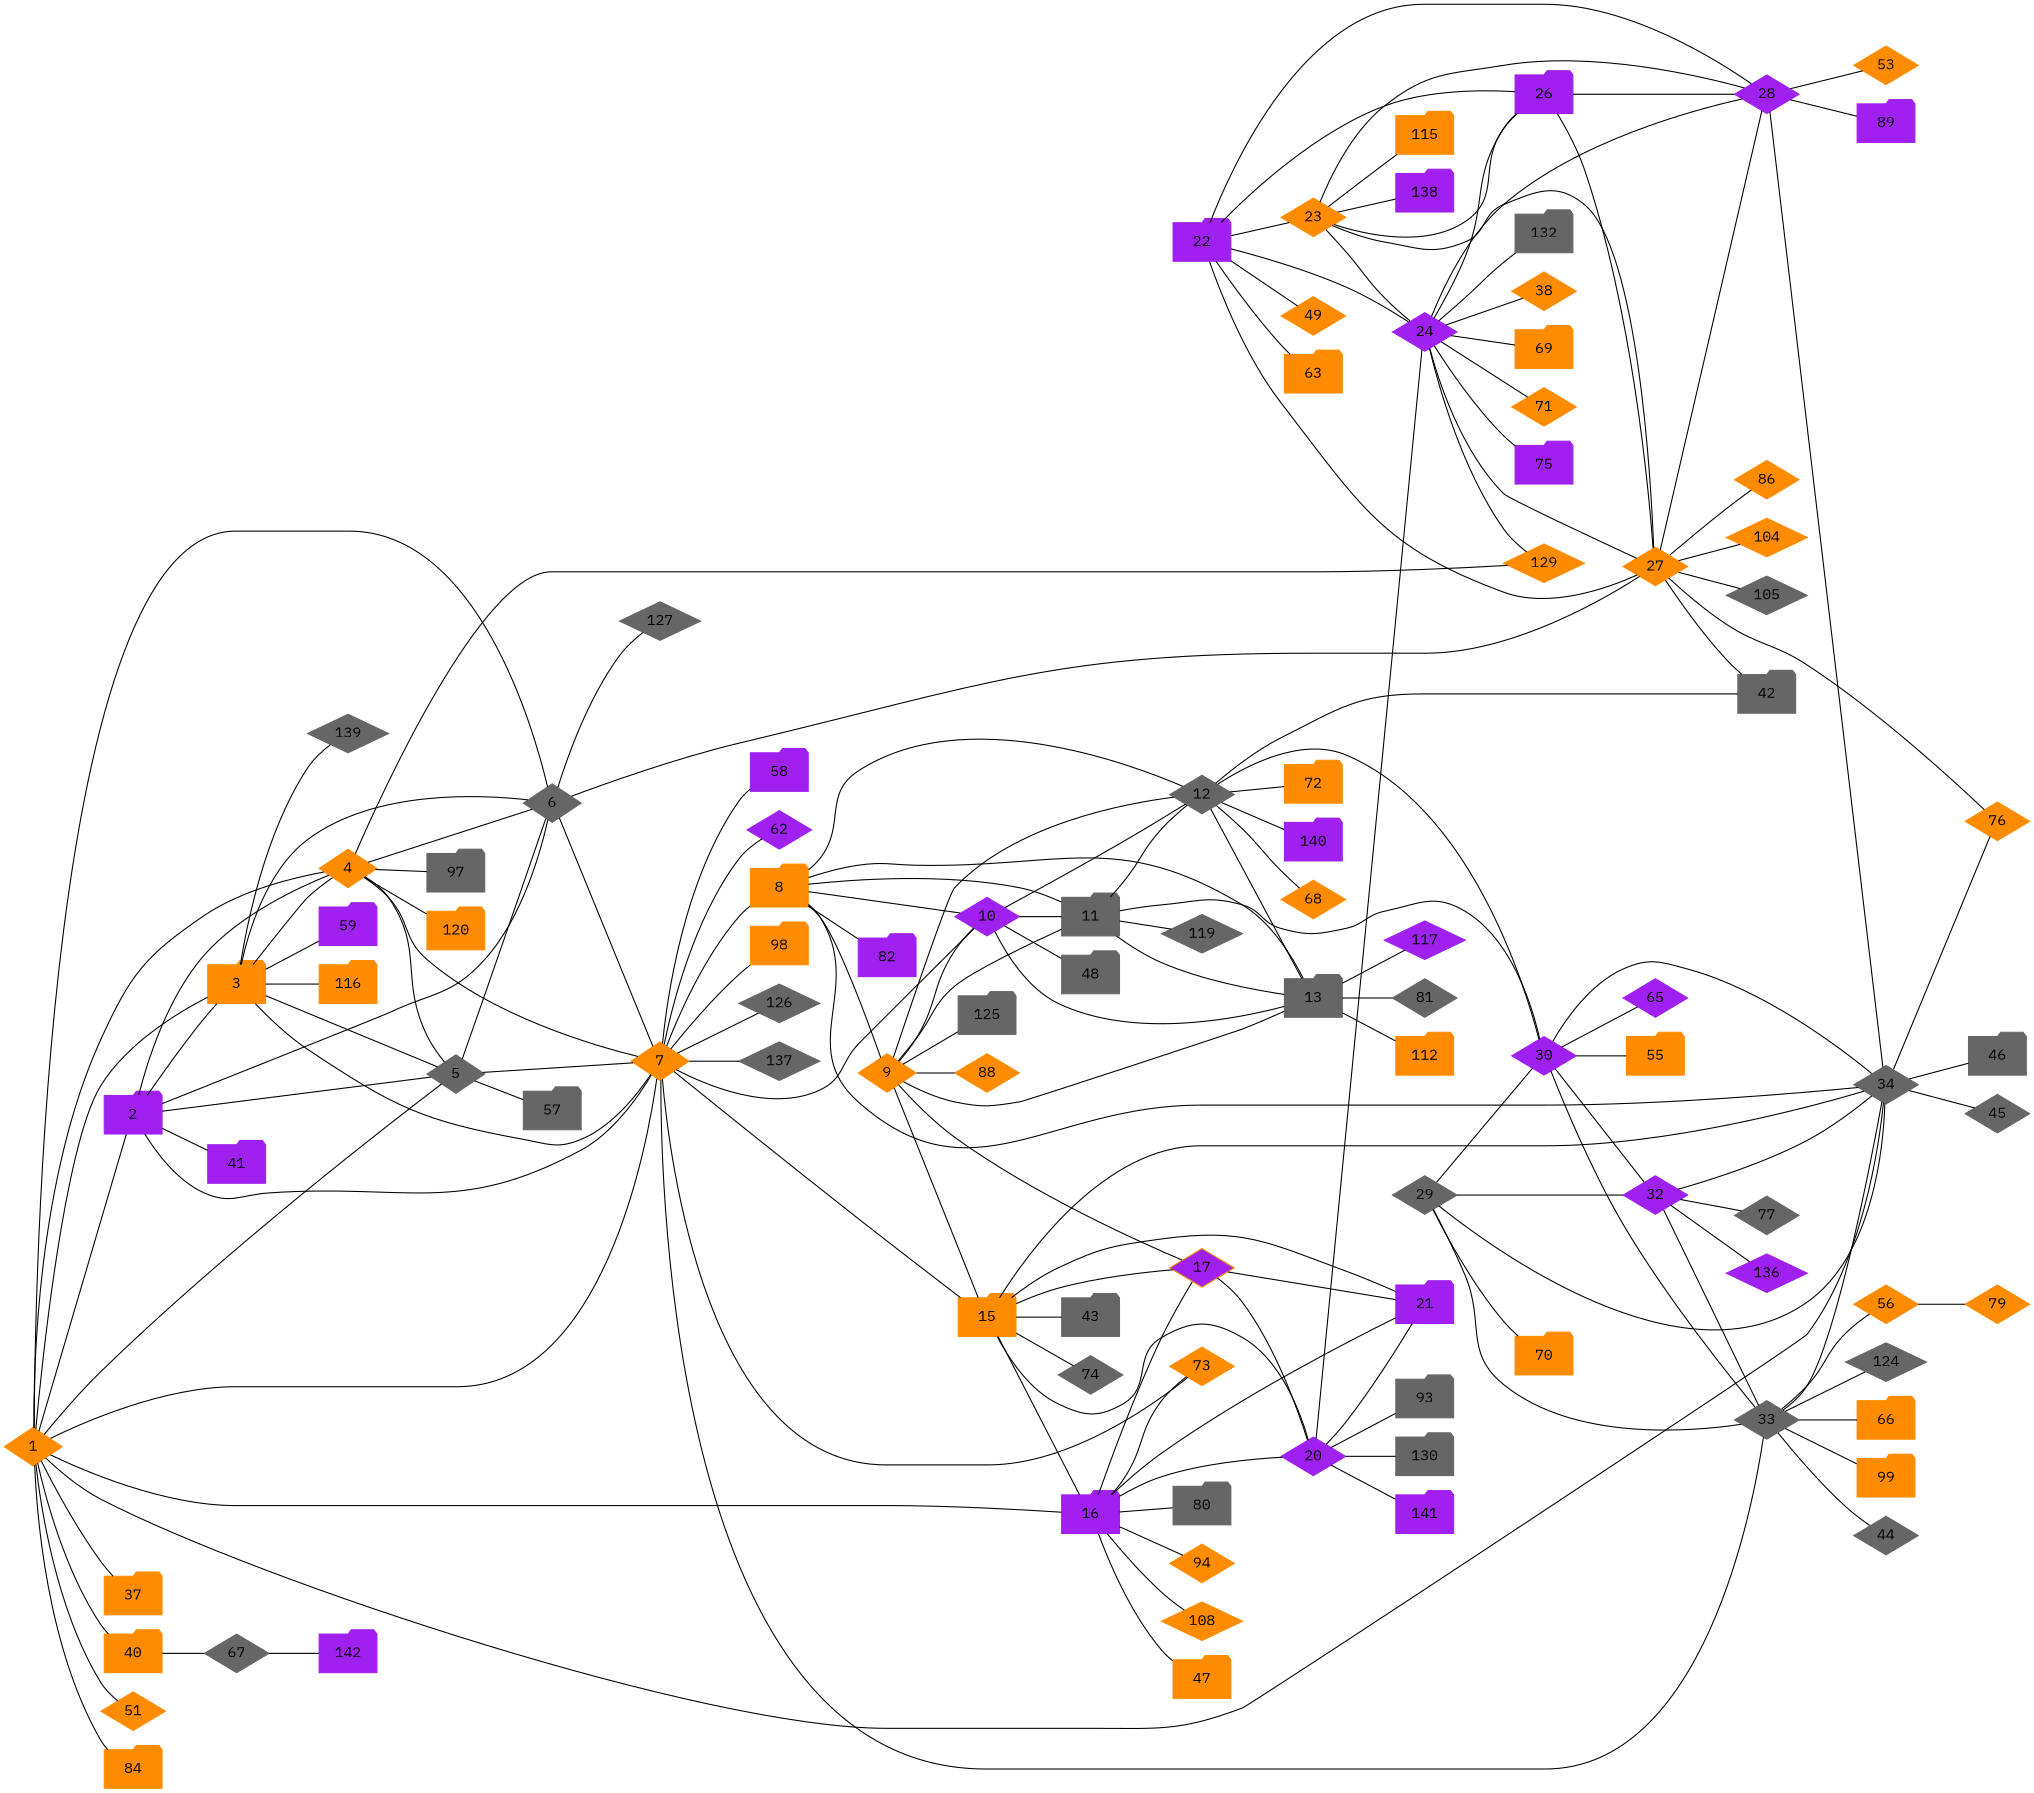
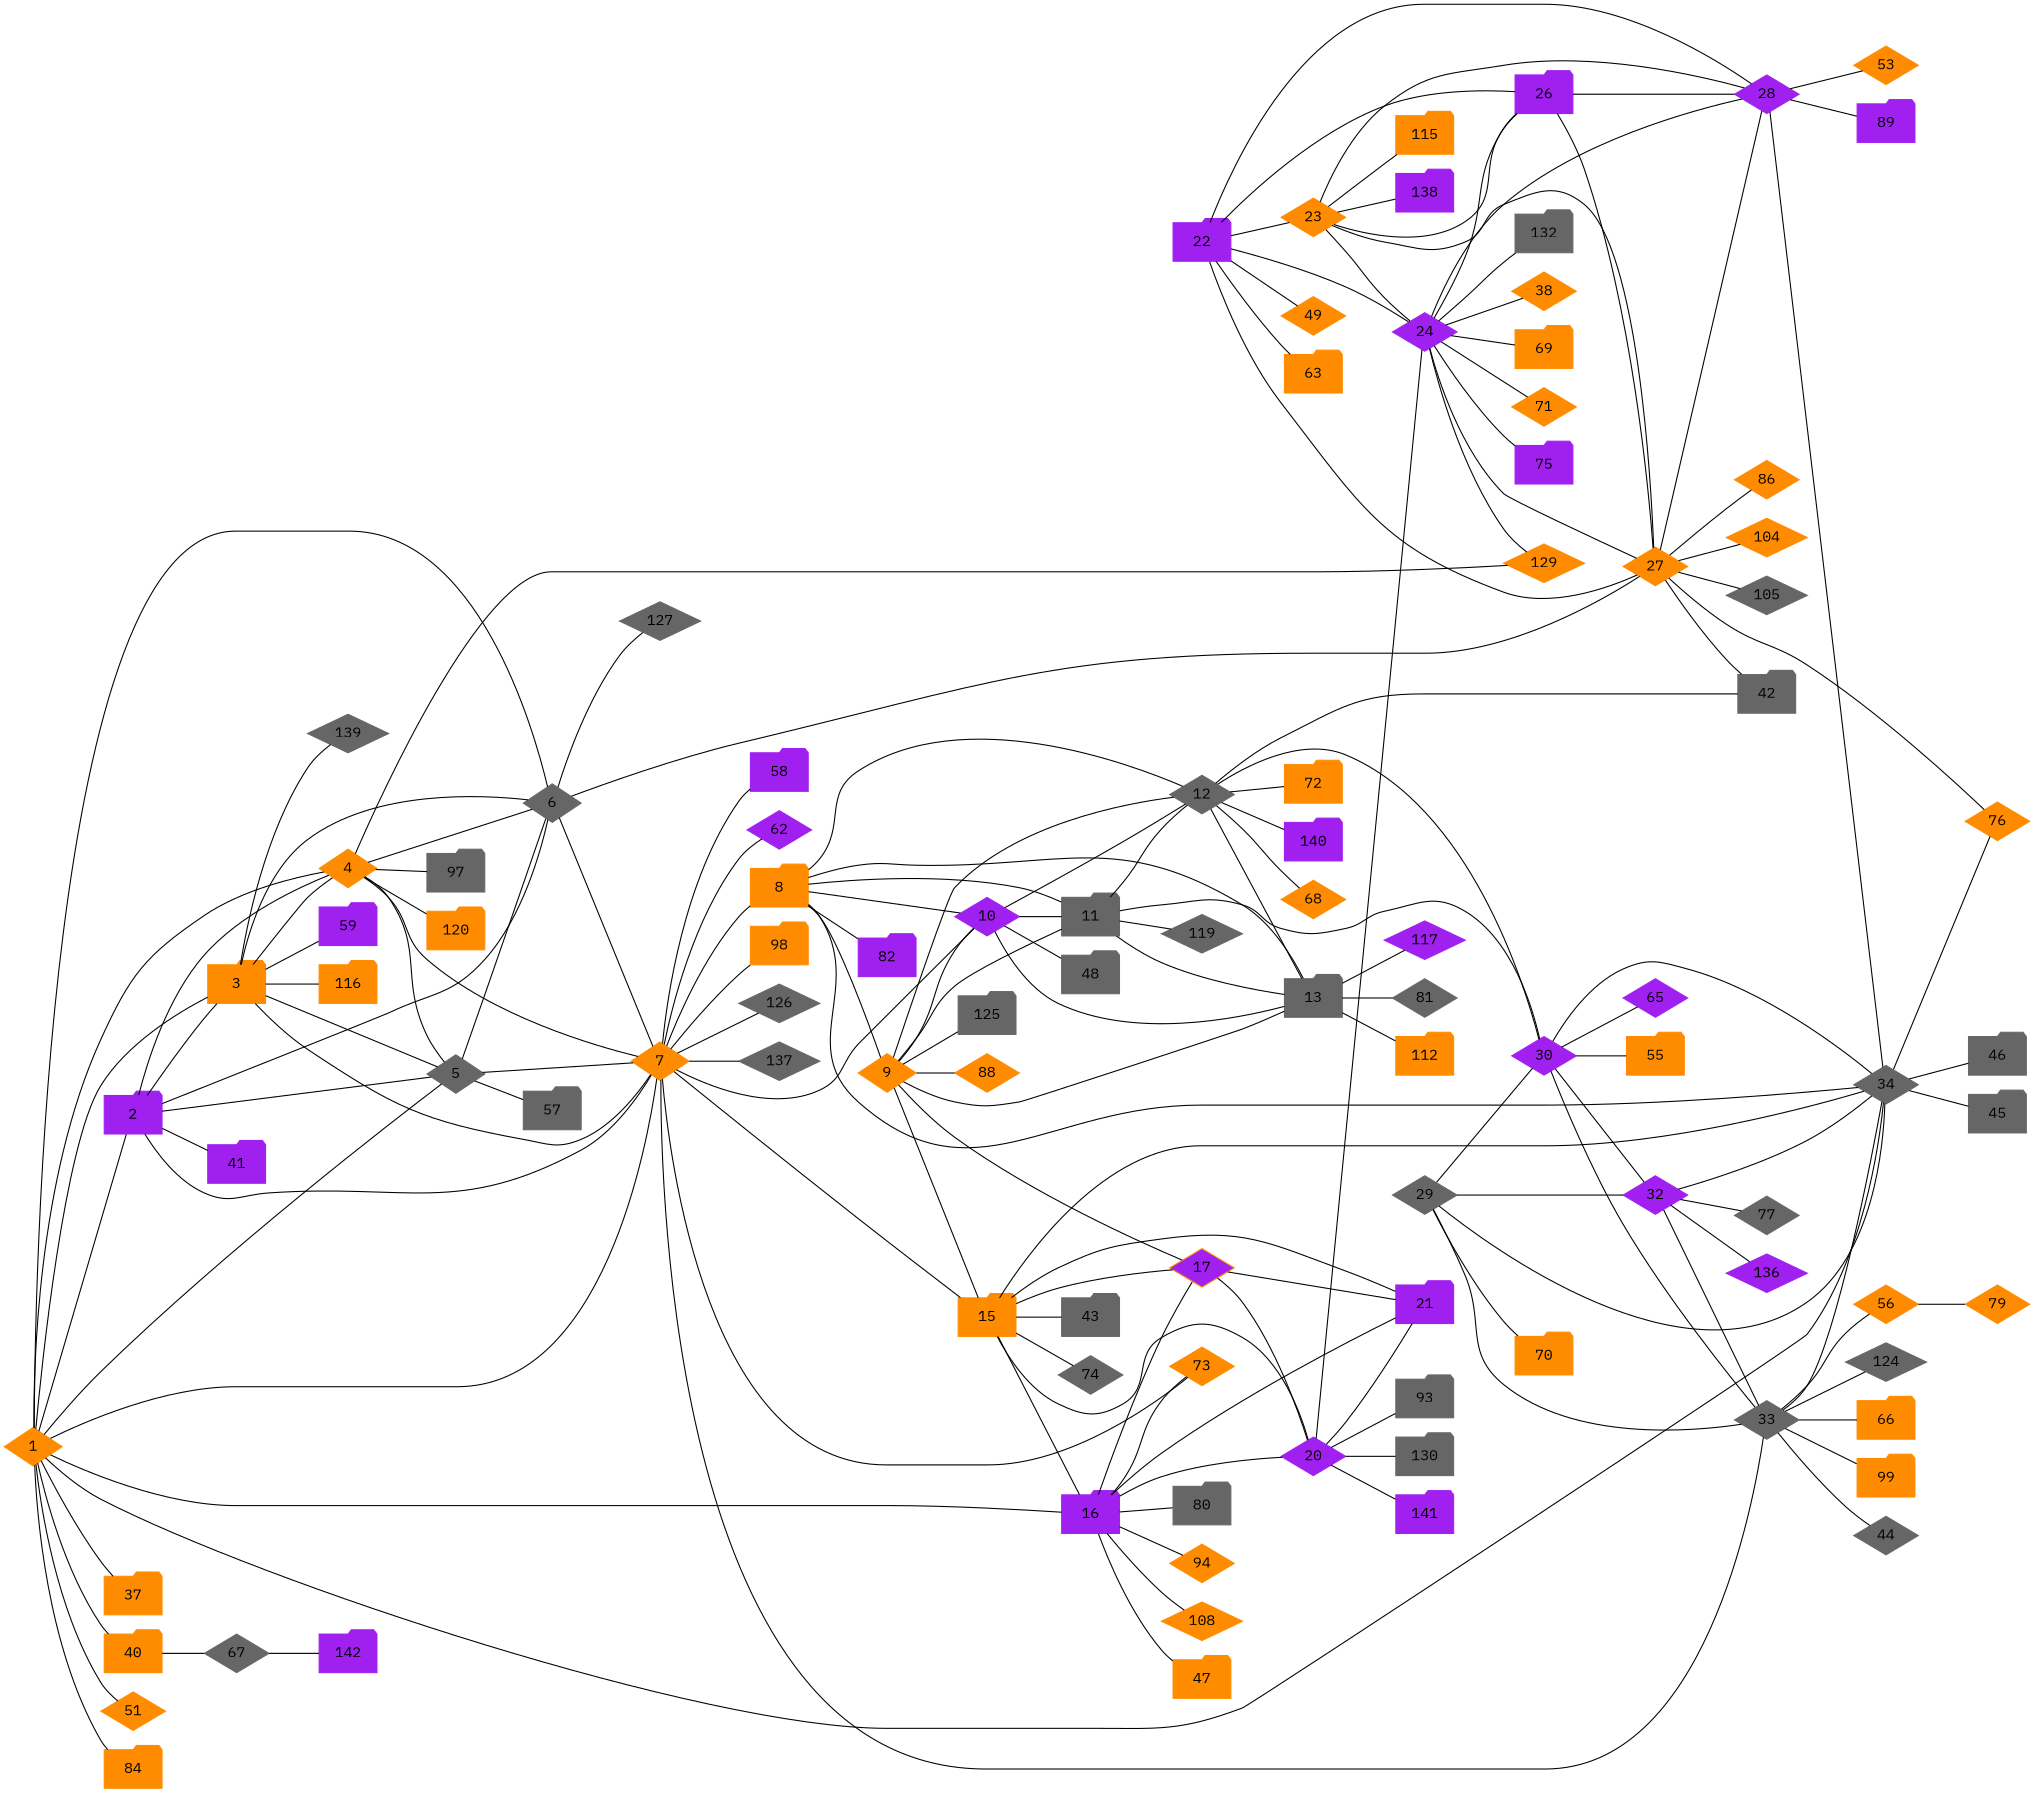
(1997, 1114) -> (1997, 1114)
